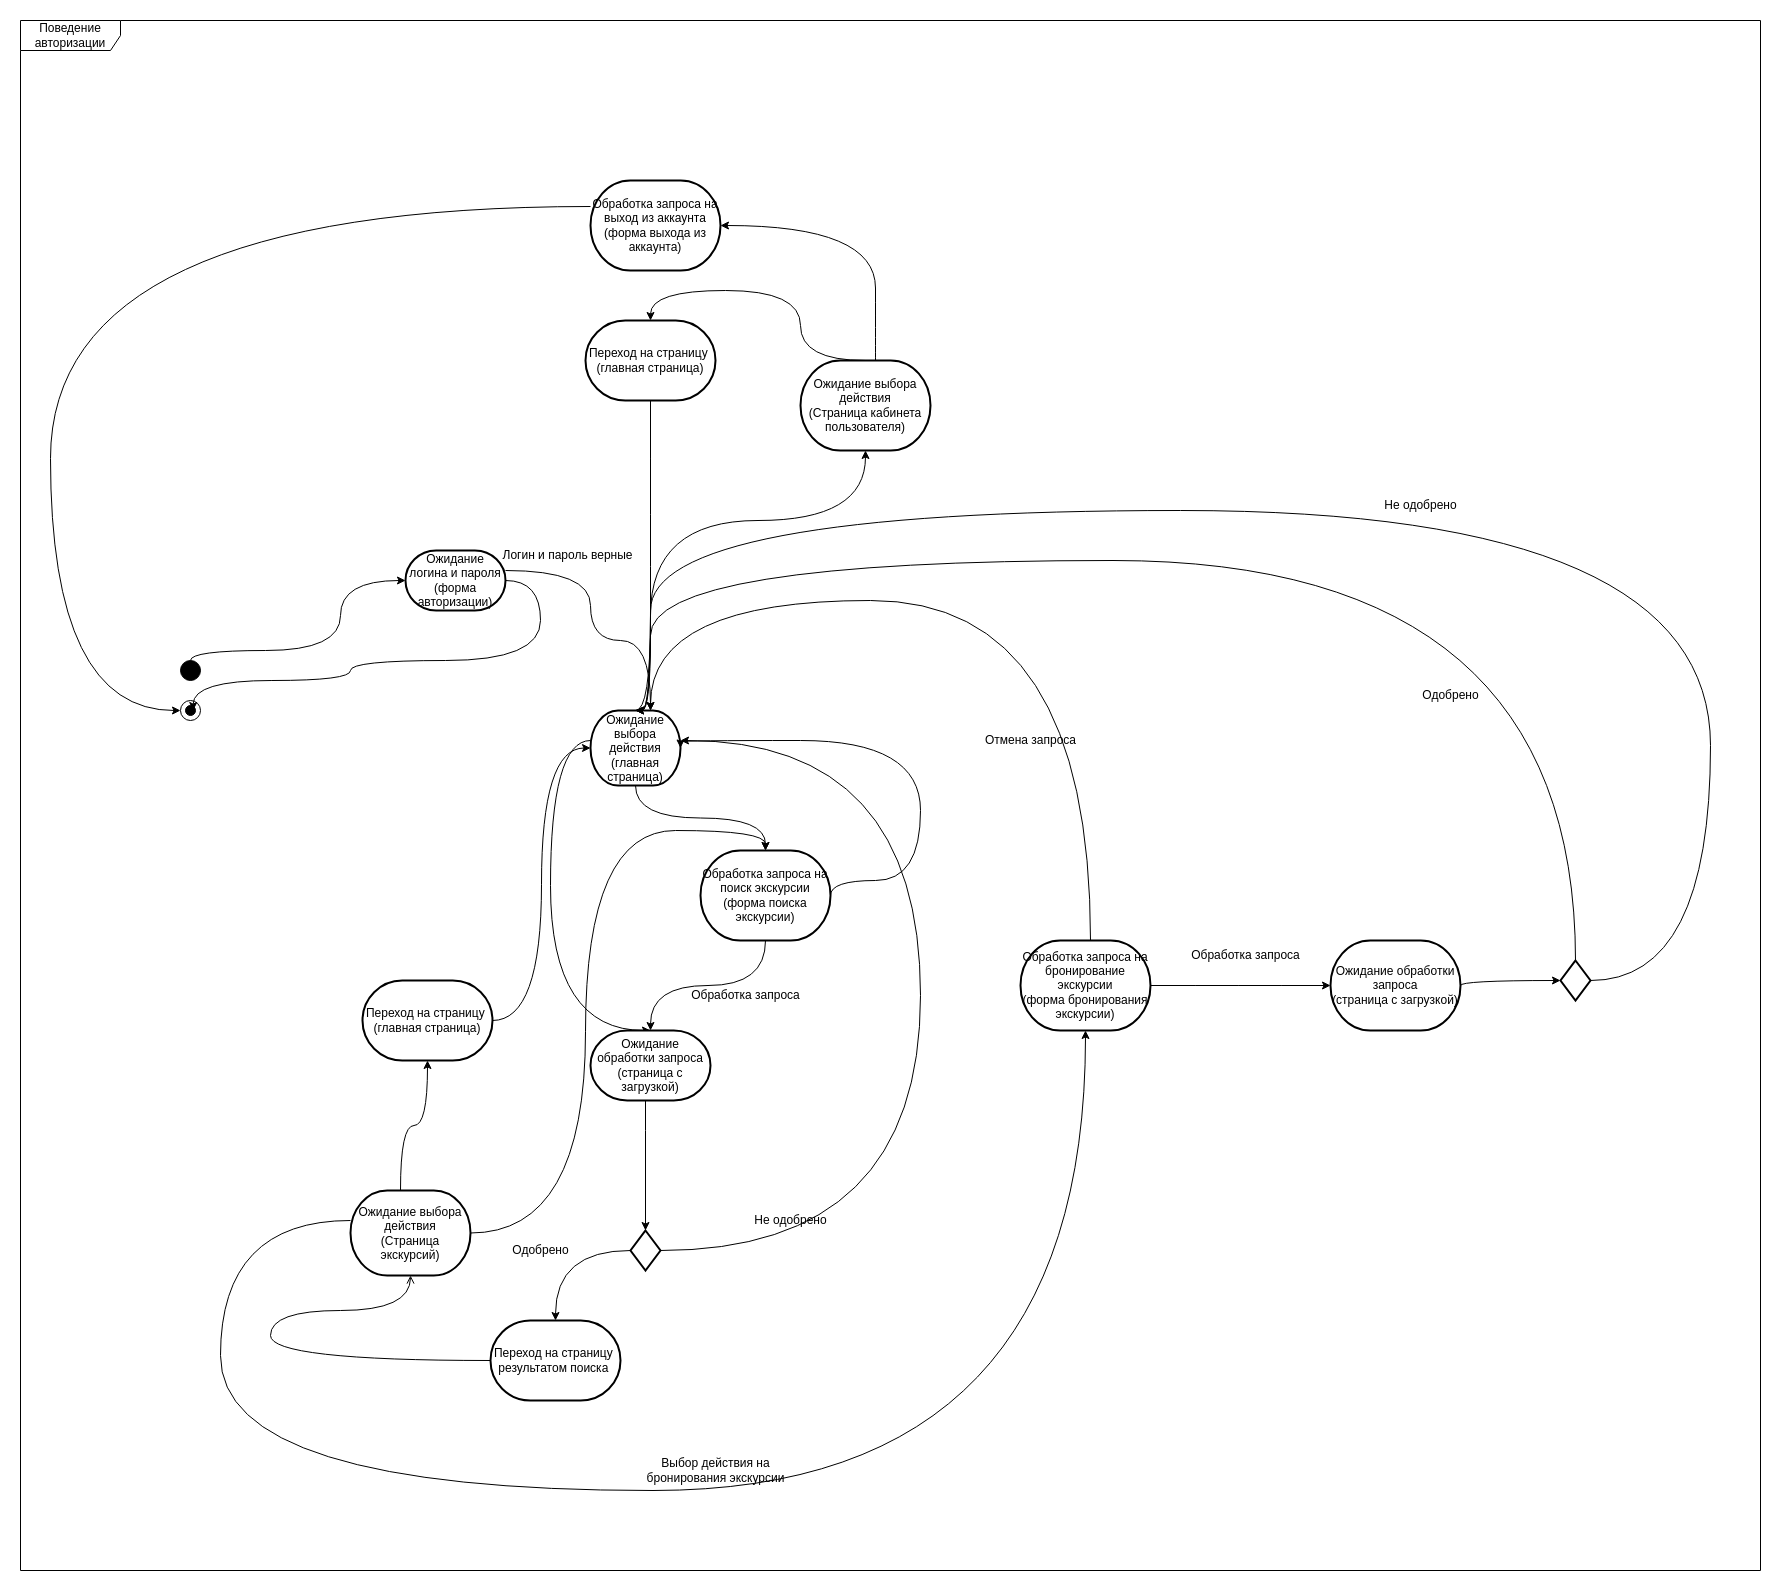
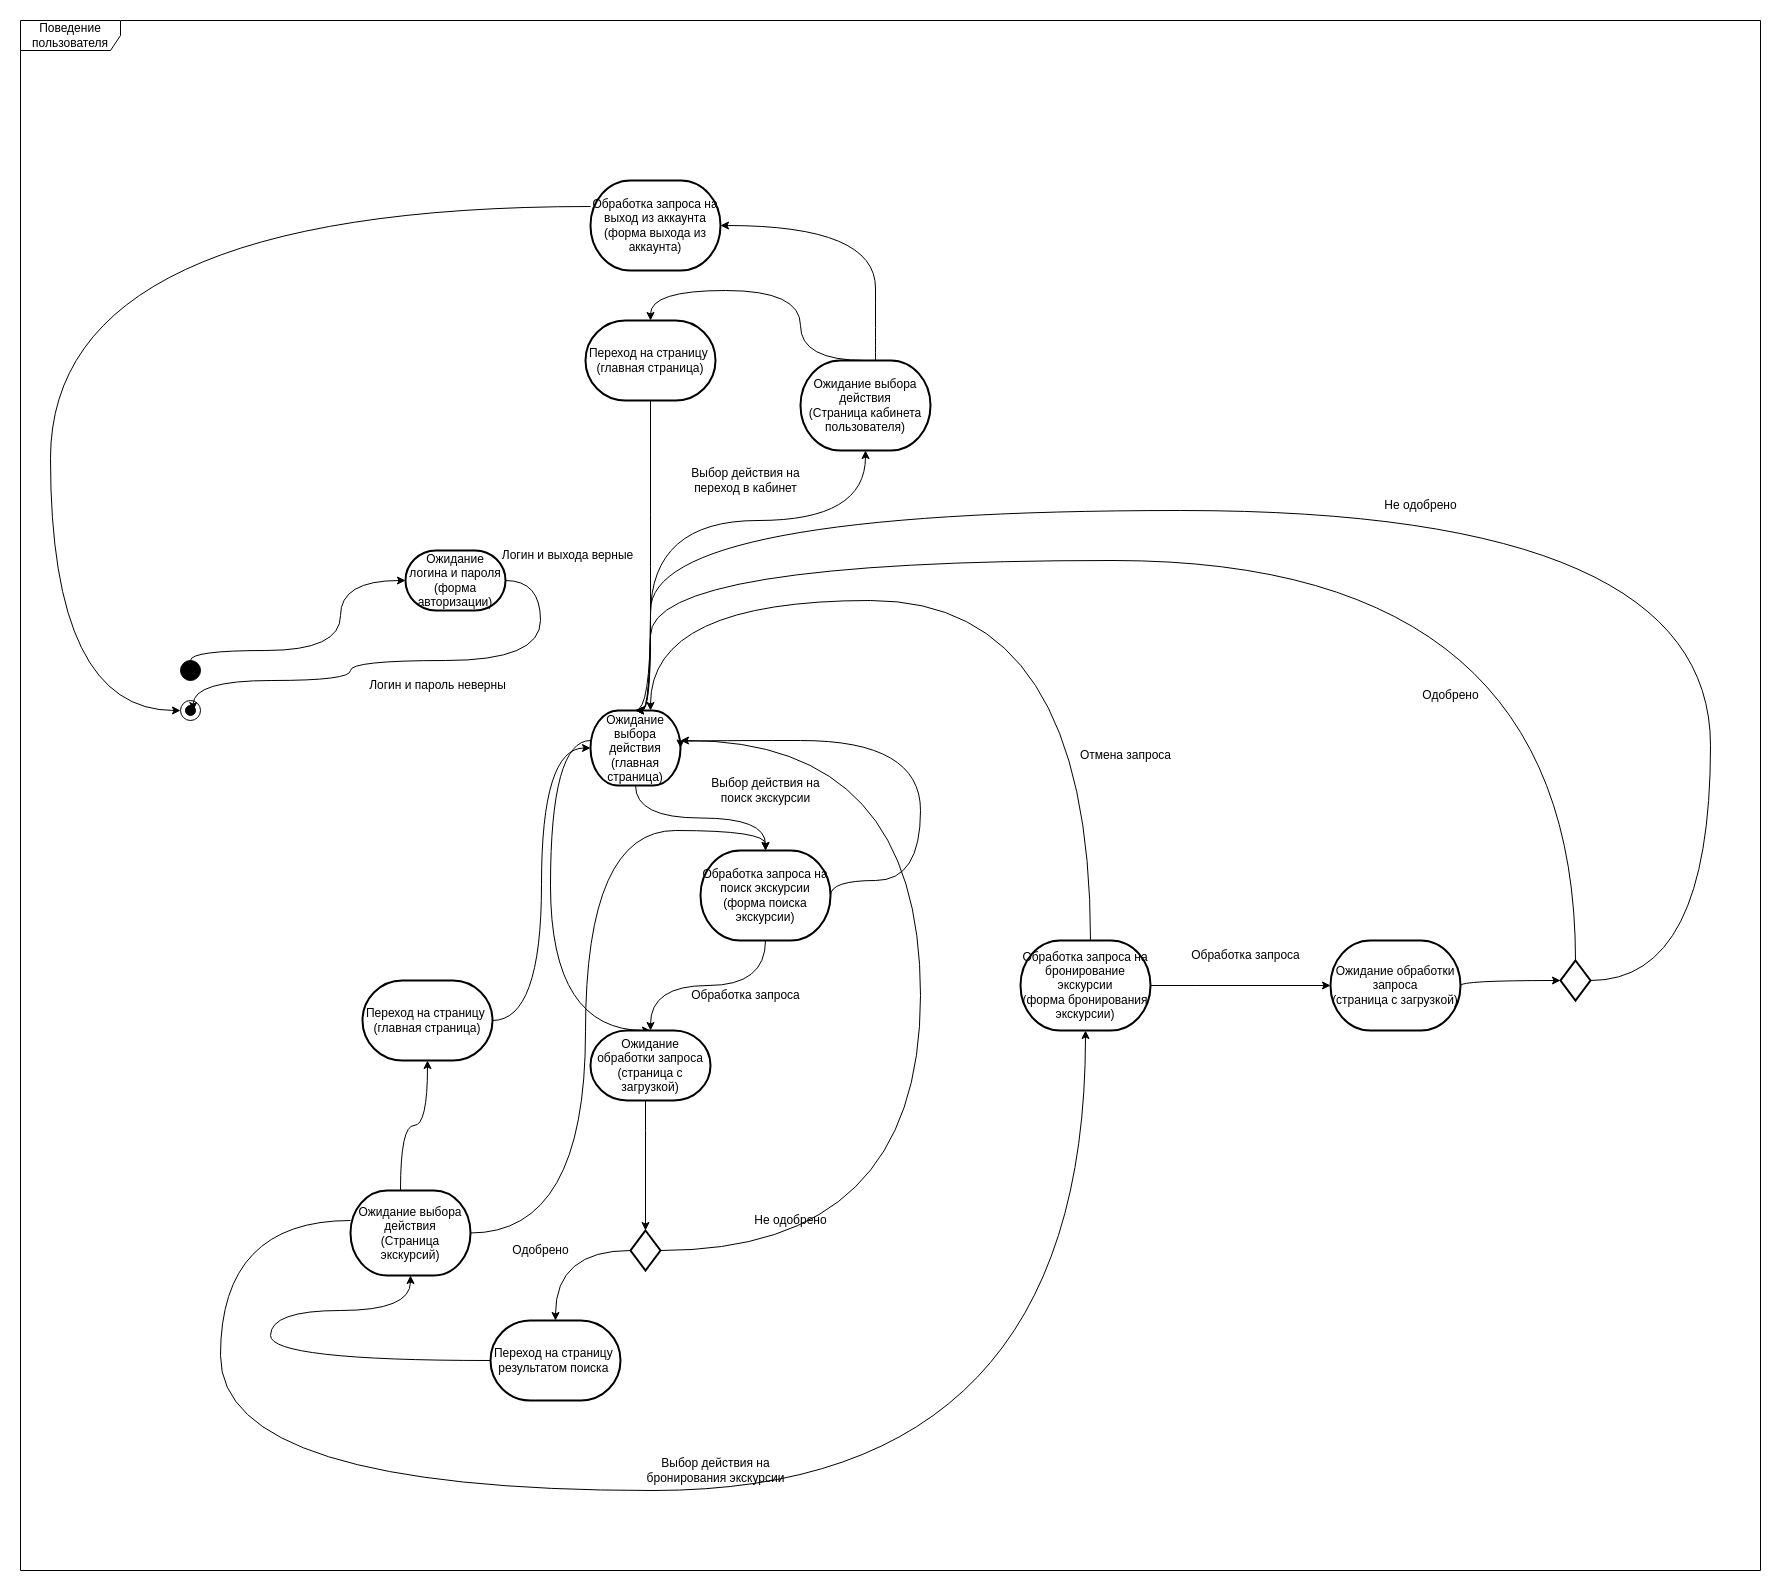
(71, 36) -> (71, 36)
none -> (746, 481)
(568, 556) -> (568, 556)
(590, 600) -> none
none -> (438, 686)
(1031, 741) -> (1126, 756)
none -> (766, 791)
(401, 1297) -> (400, 1300)
